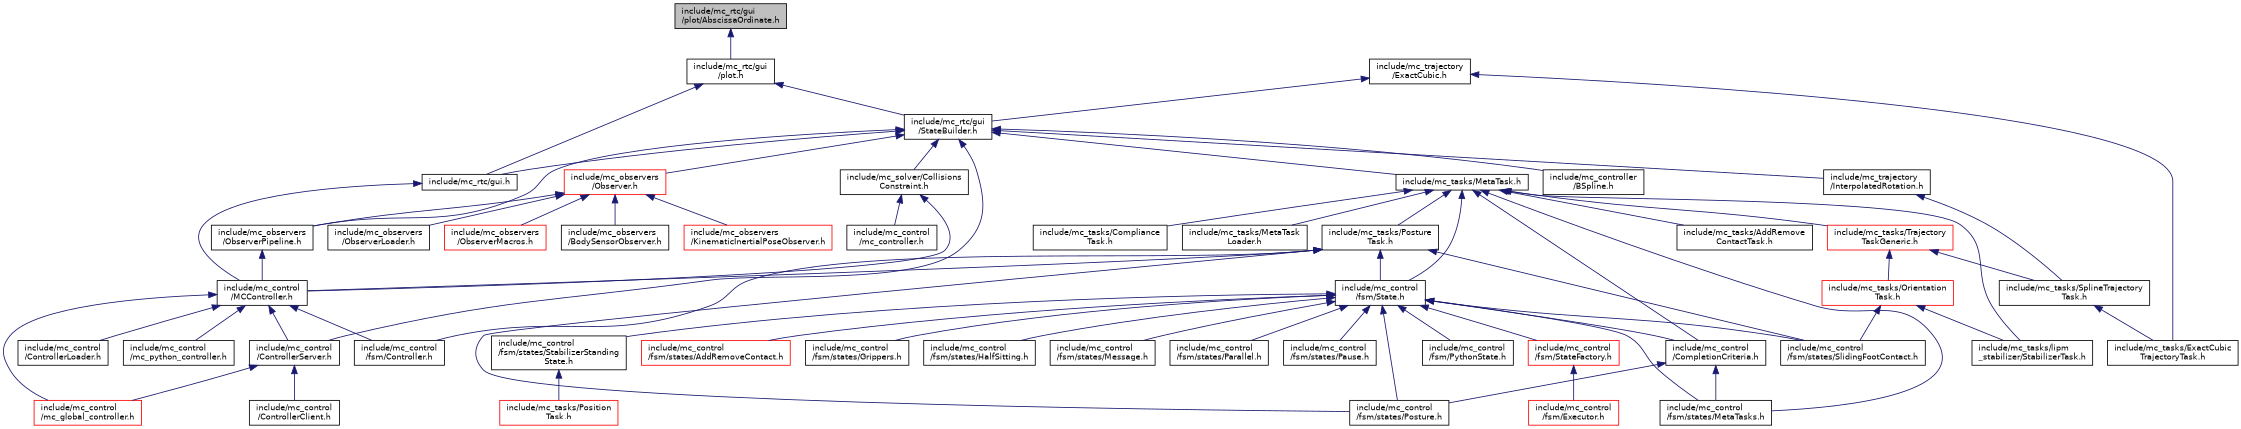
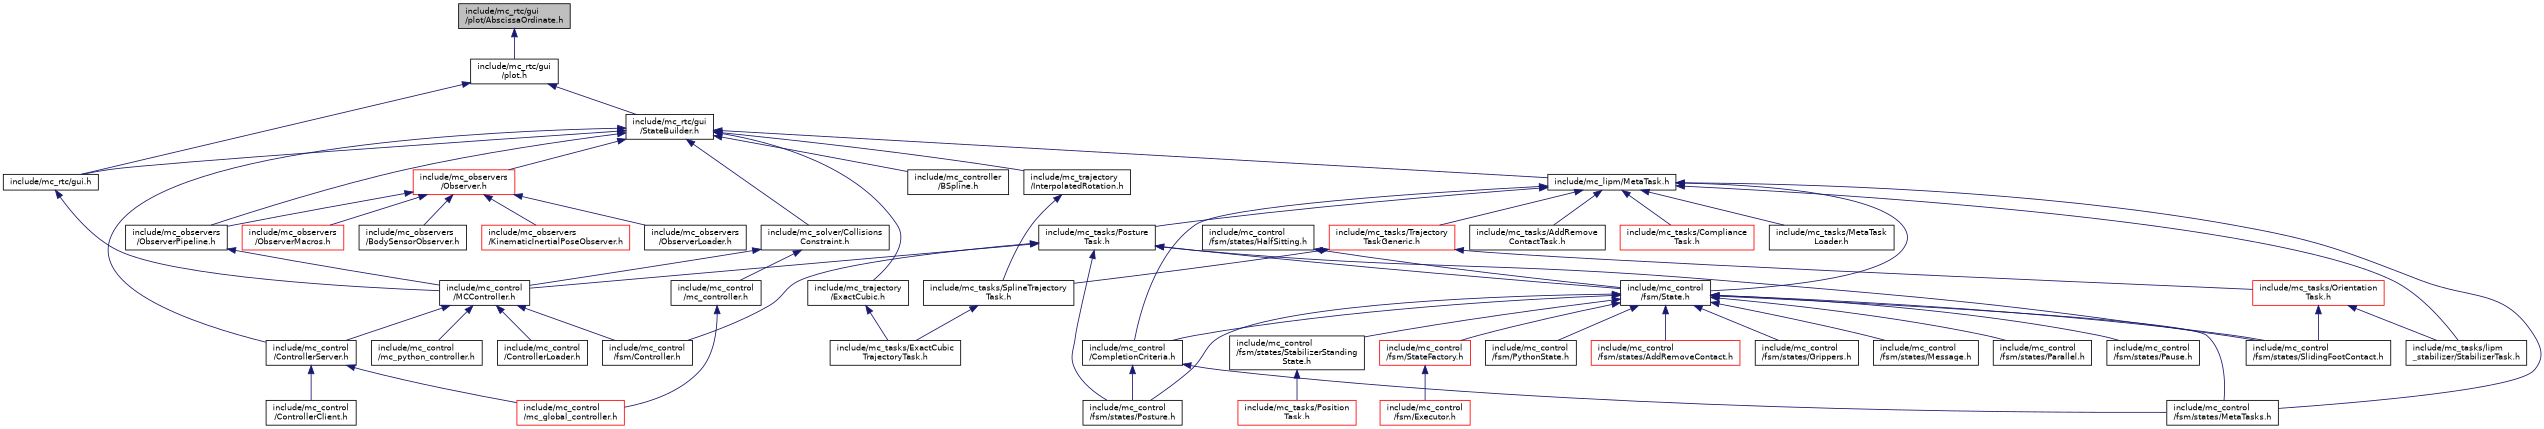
(1177, 100) -> (848, 178)
(1462, 182) -> (1612, 182)
(1100, 238) -> (1687, 238)
(63, 311) -> (691, 379)
(1173, 315) -> (1479, 272)
